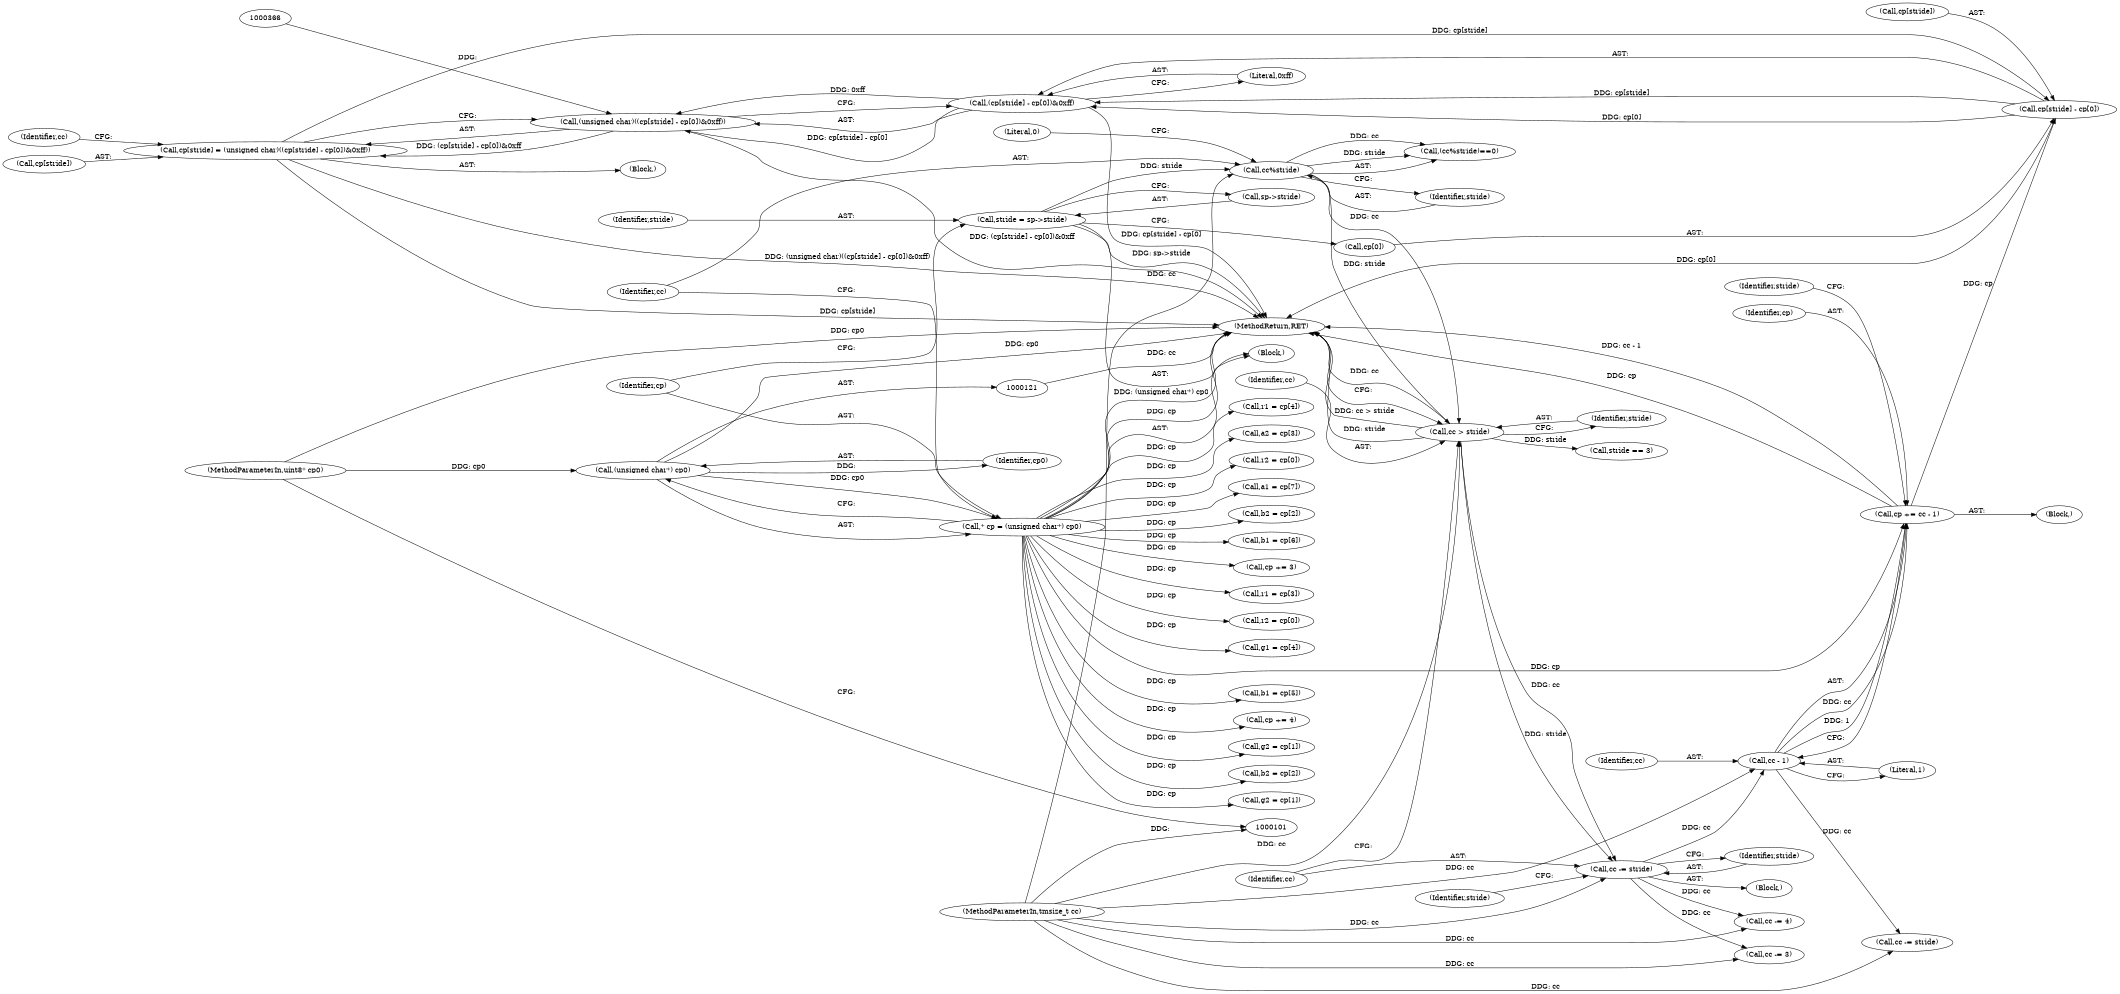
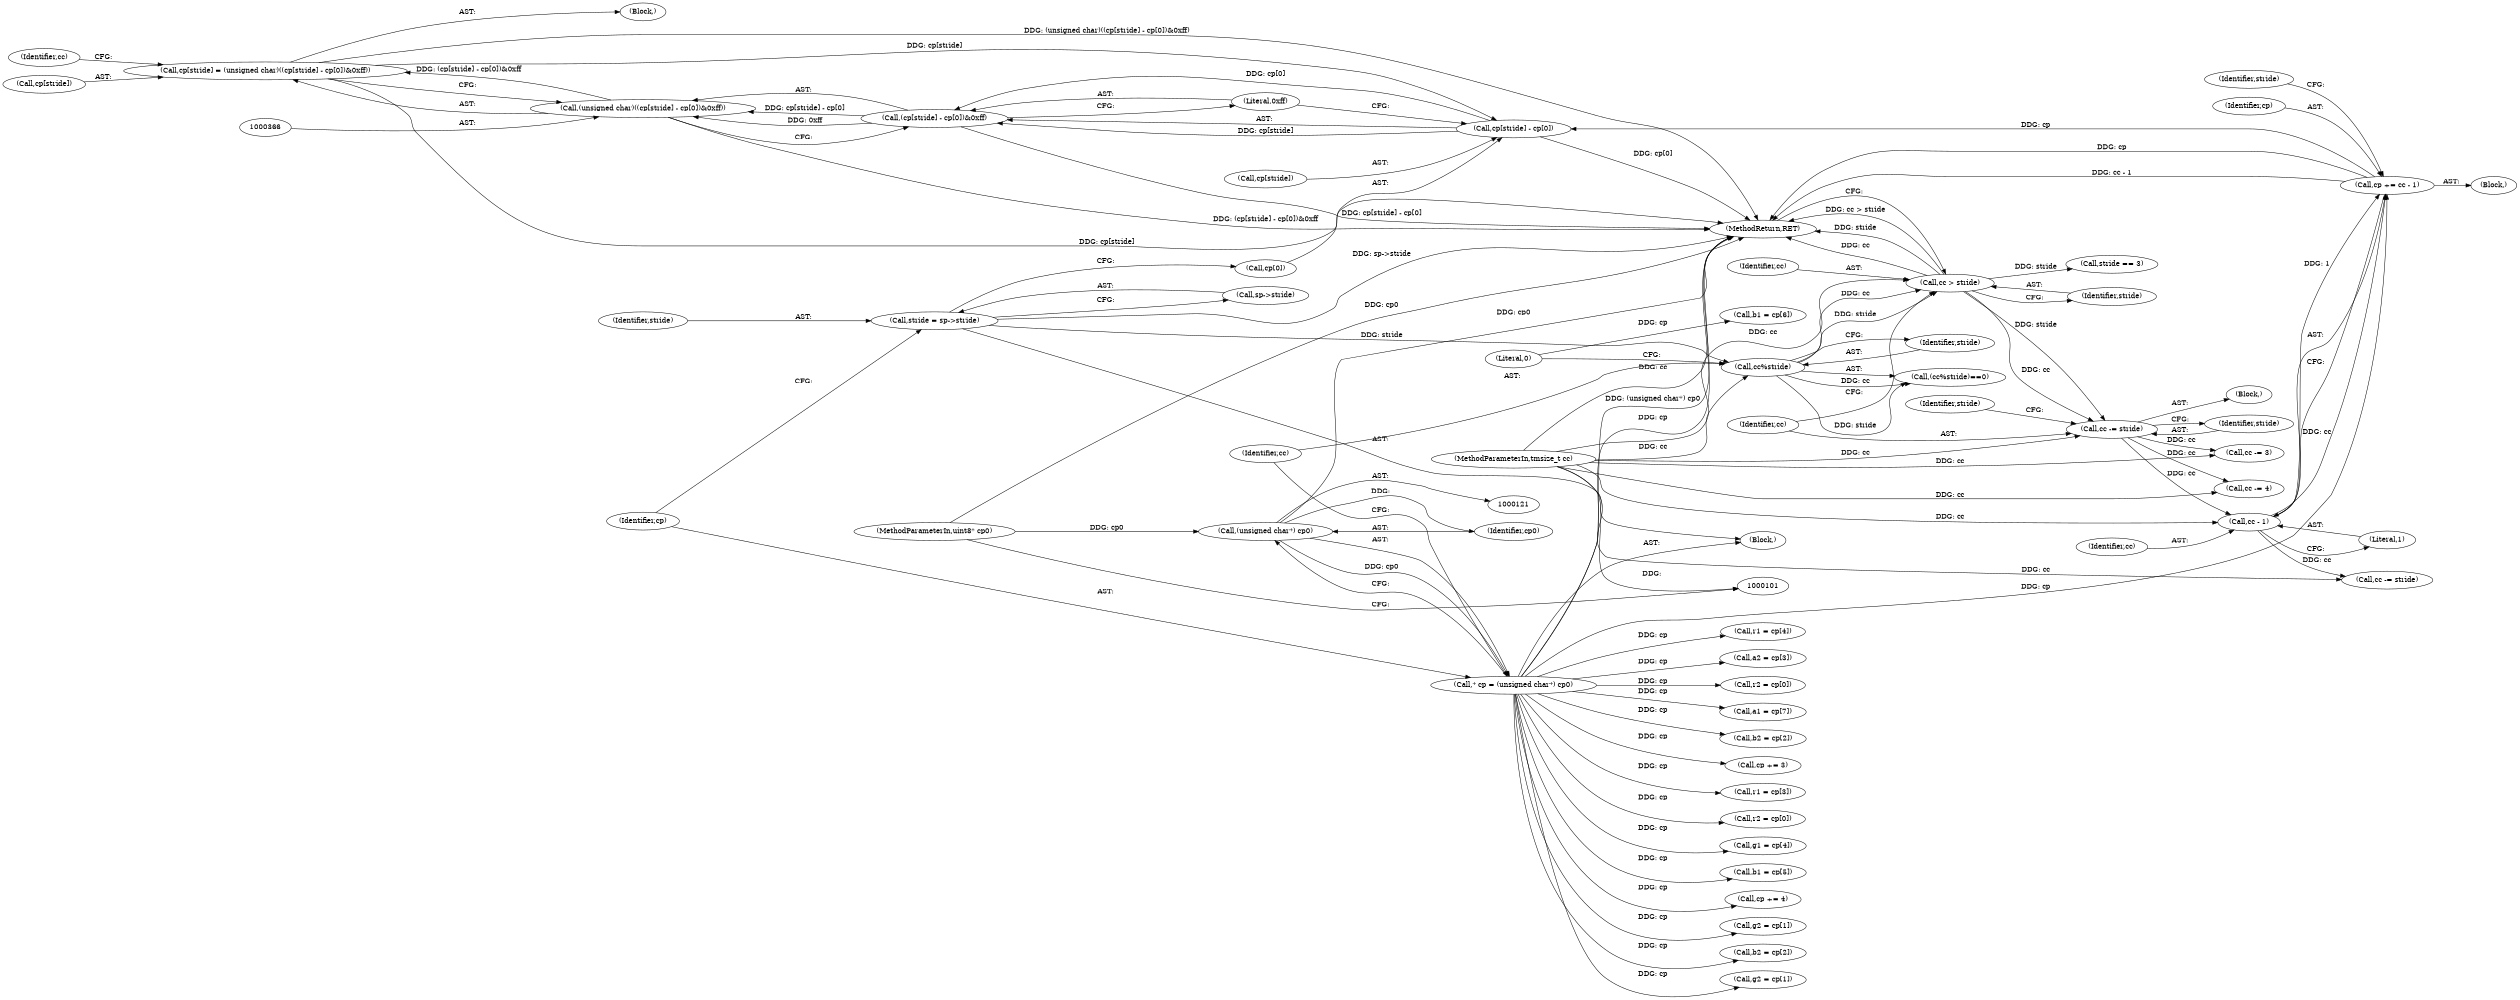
(469, 58) -> (469, 123)
none -> (1379, 114)
(1141, 367) -> (1677, 387)
(1146, 541) -> (1632, 338)
